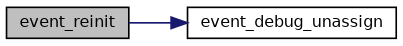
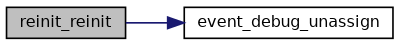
(68, 23) -> (66, 23)
